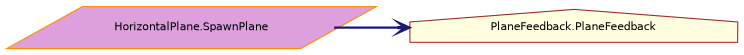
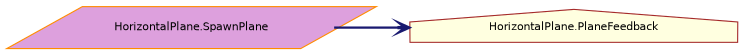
(574, 28) -> (574, 28)
